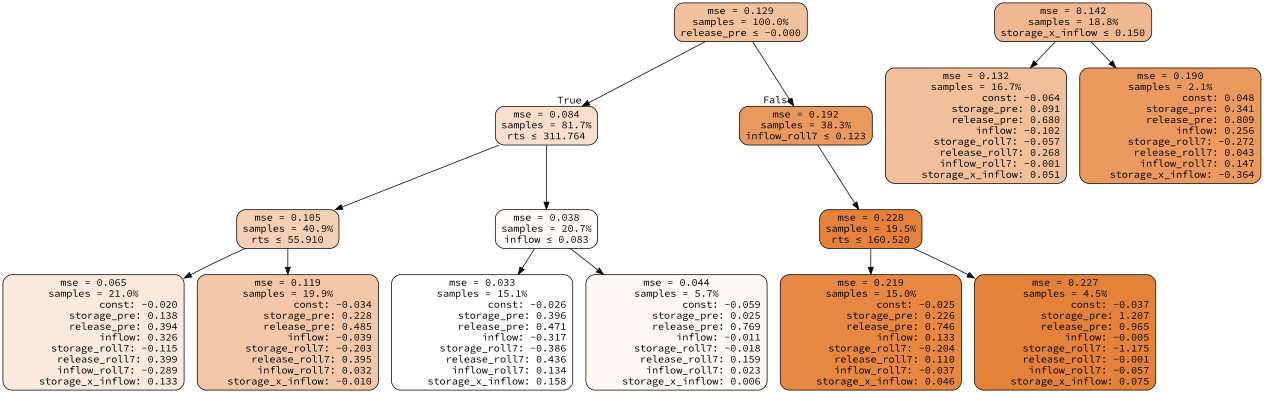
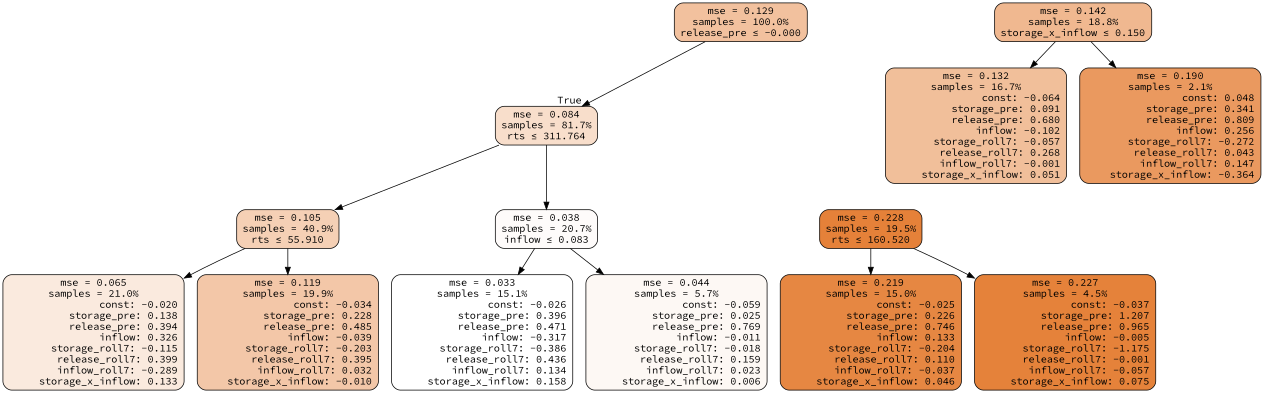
(806, 126) -> none
